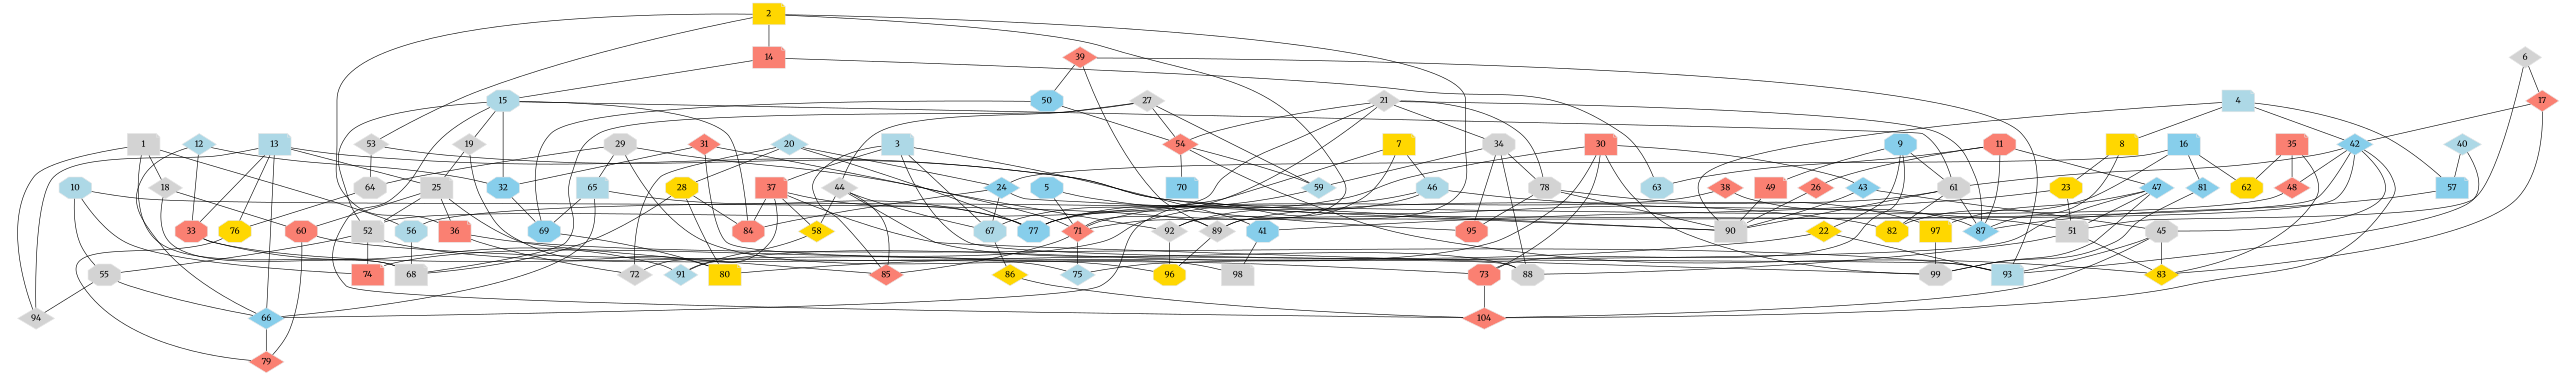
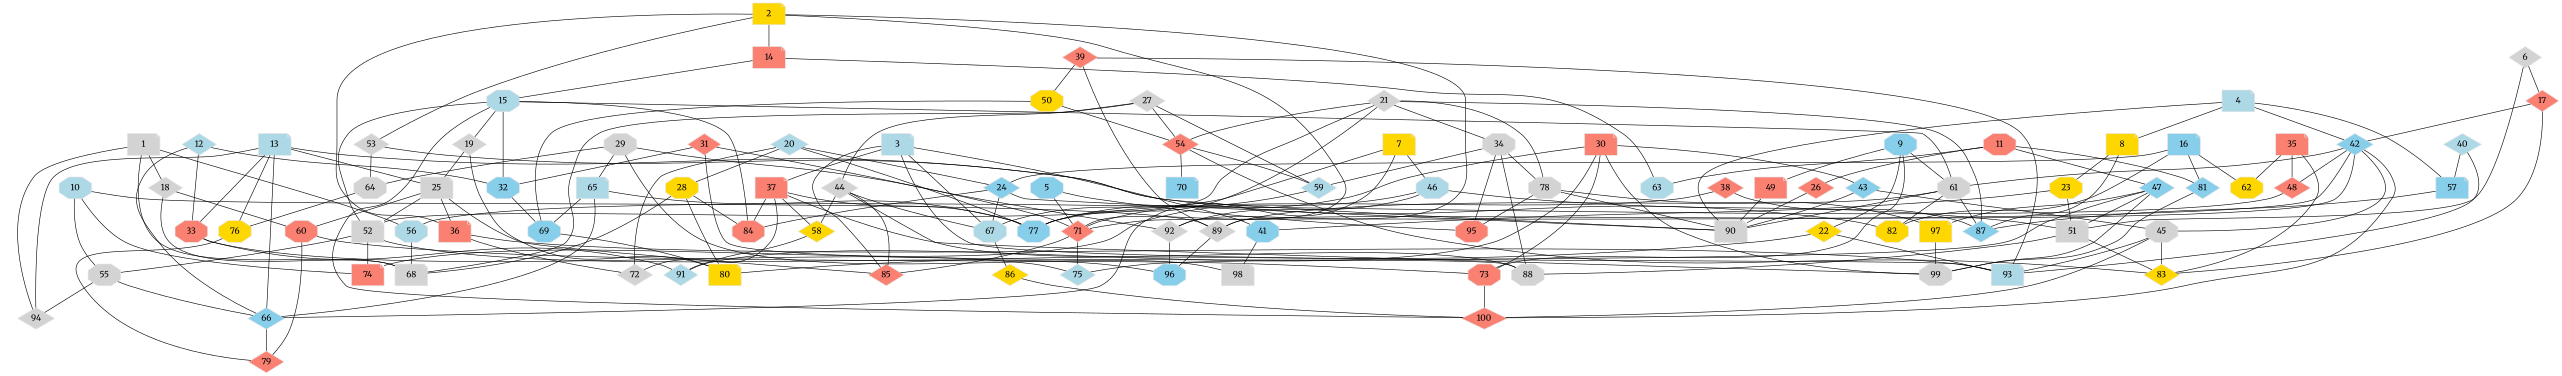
(1047, 101) -> (1047, 101)
(1997, 190) -> (2119, 162)
(1170, 275) -> (1170, 275)
(1484, 318) -> (1484, 318)
